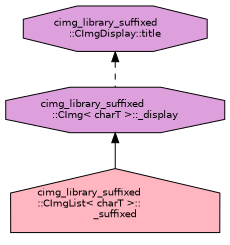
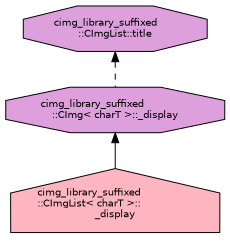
(115, 29) -> (115, 29)
(115, 204) -> (115, 204)
